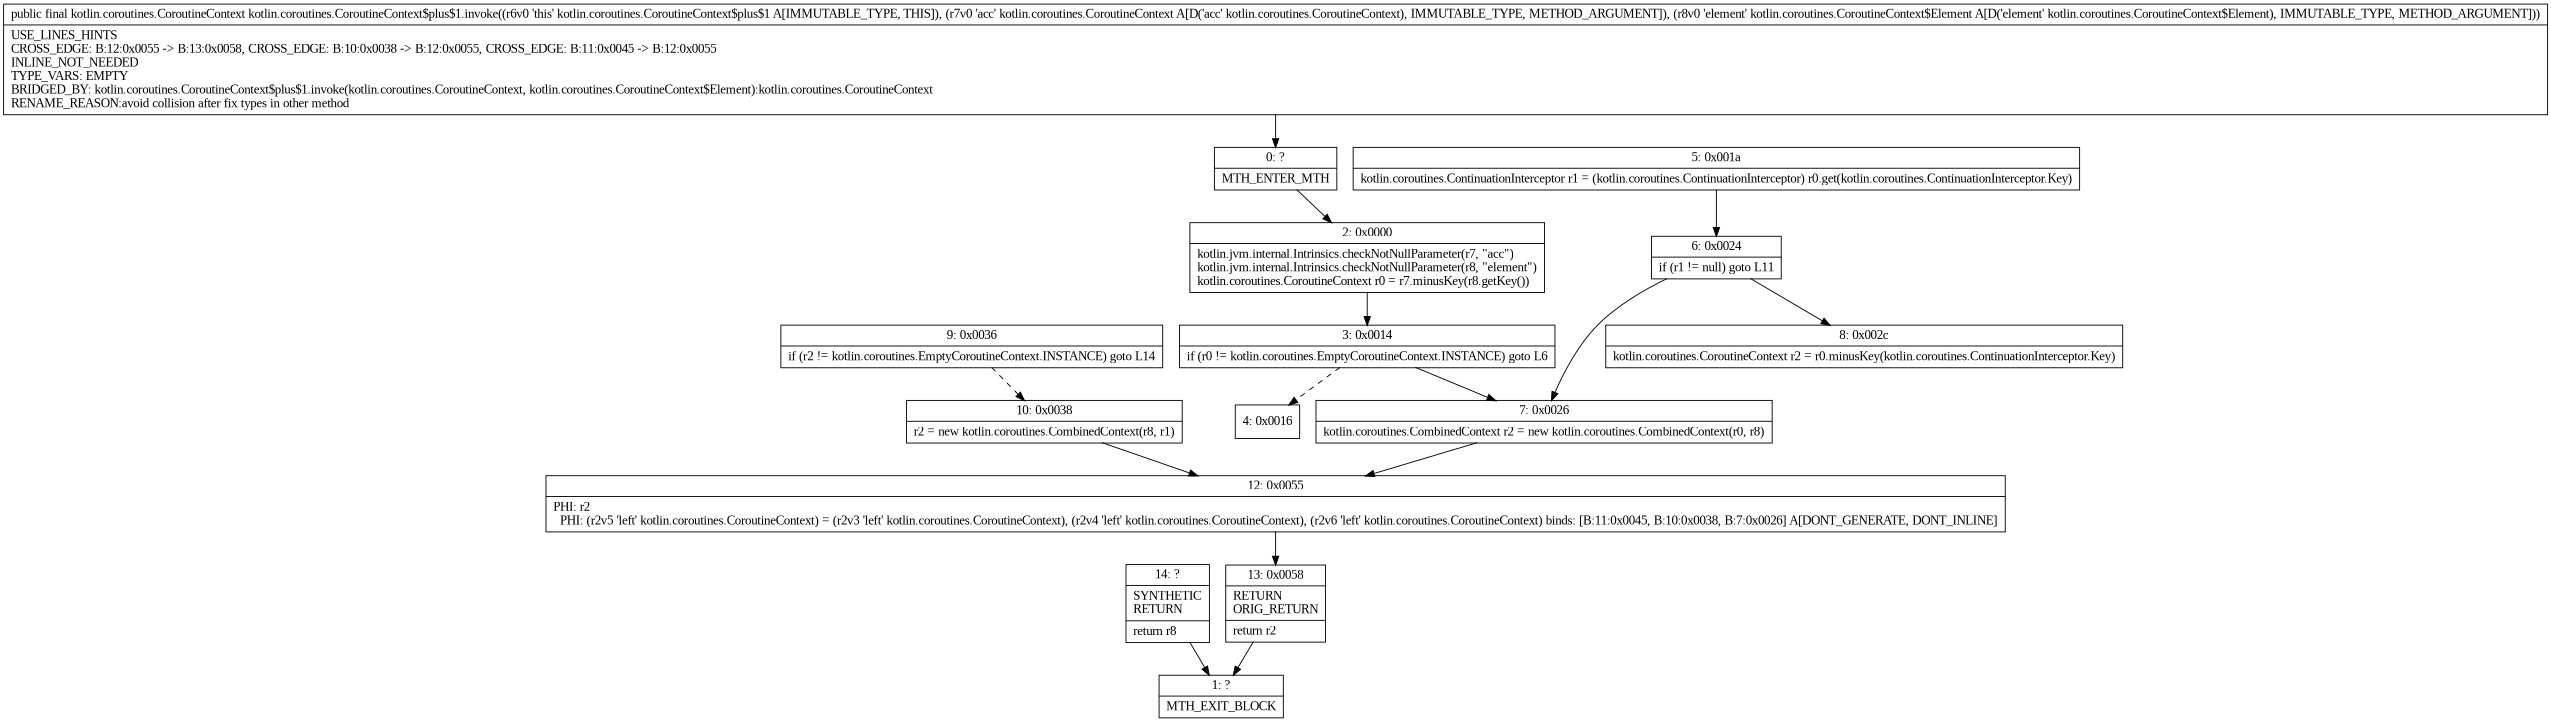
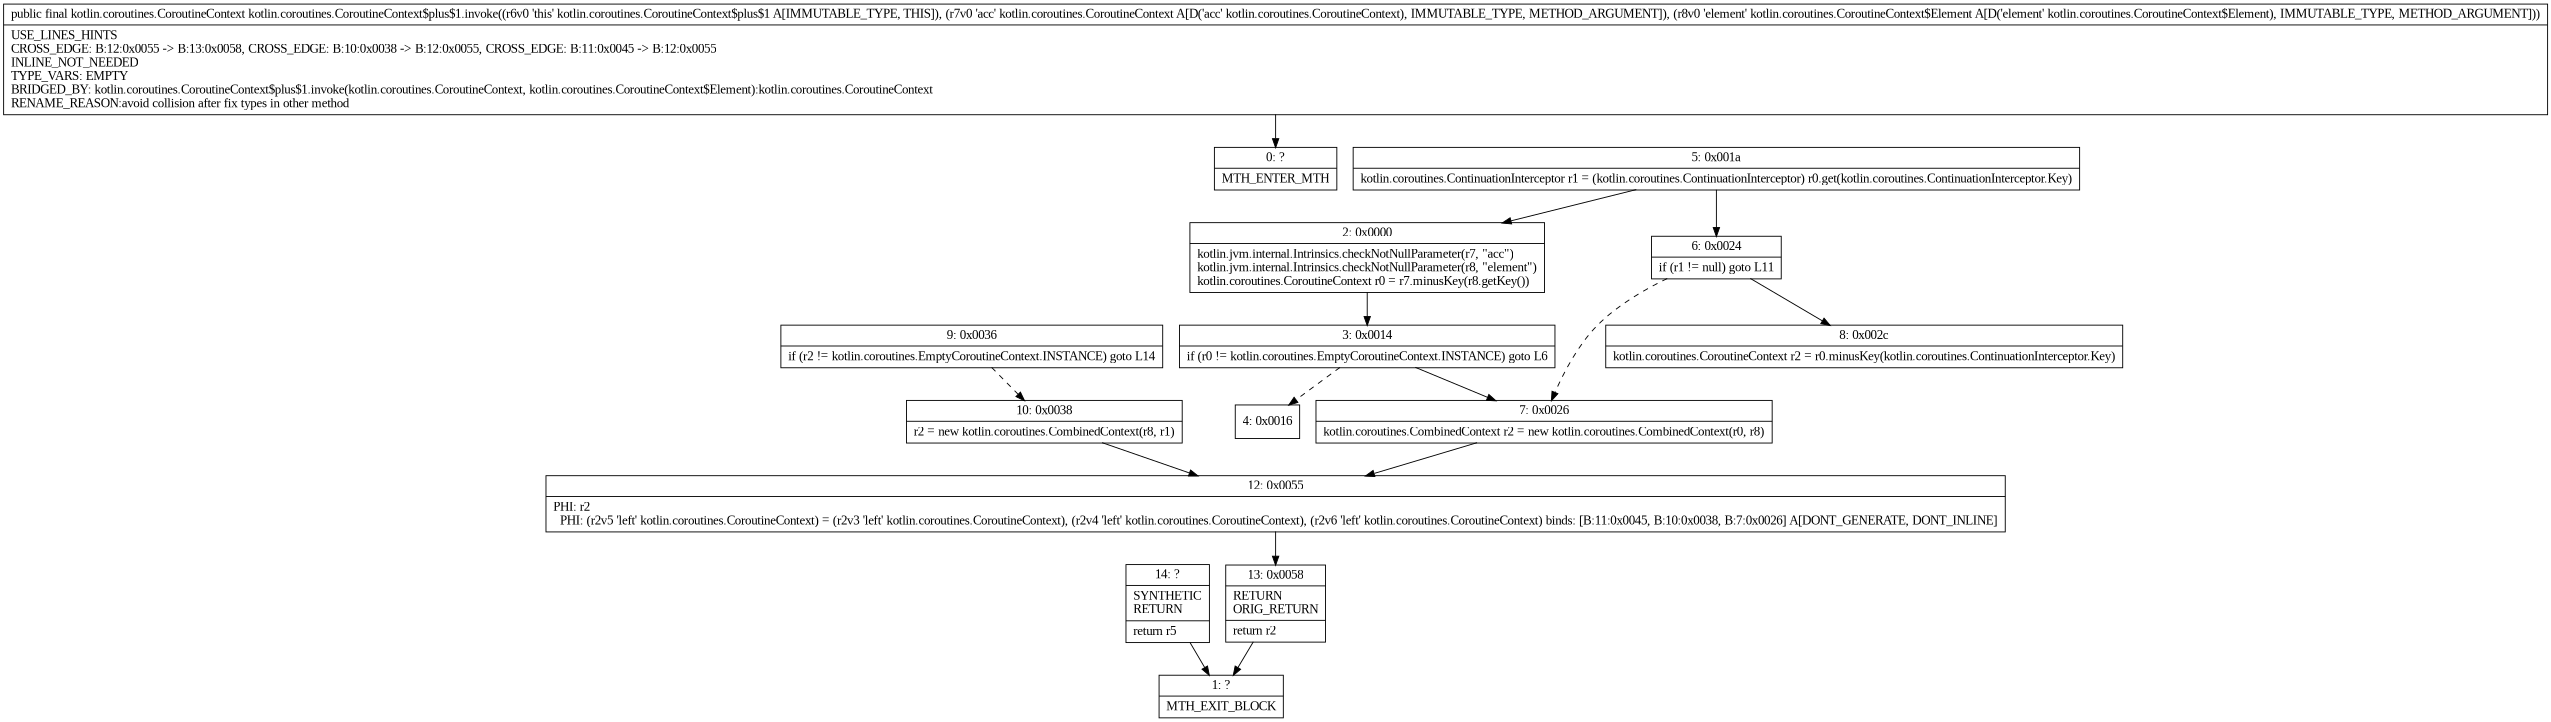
(1311, 203) -> (1574, 205)
(1599, 324) -> (1599, 324)
(1155, 631) -> (1155, 631)
